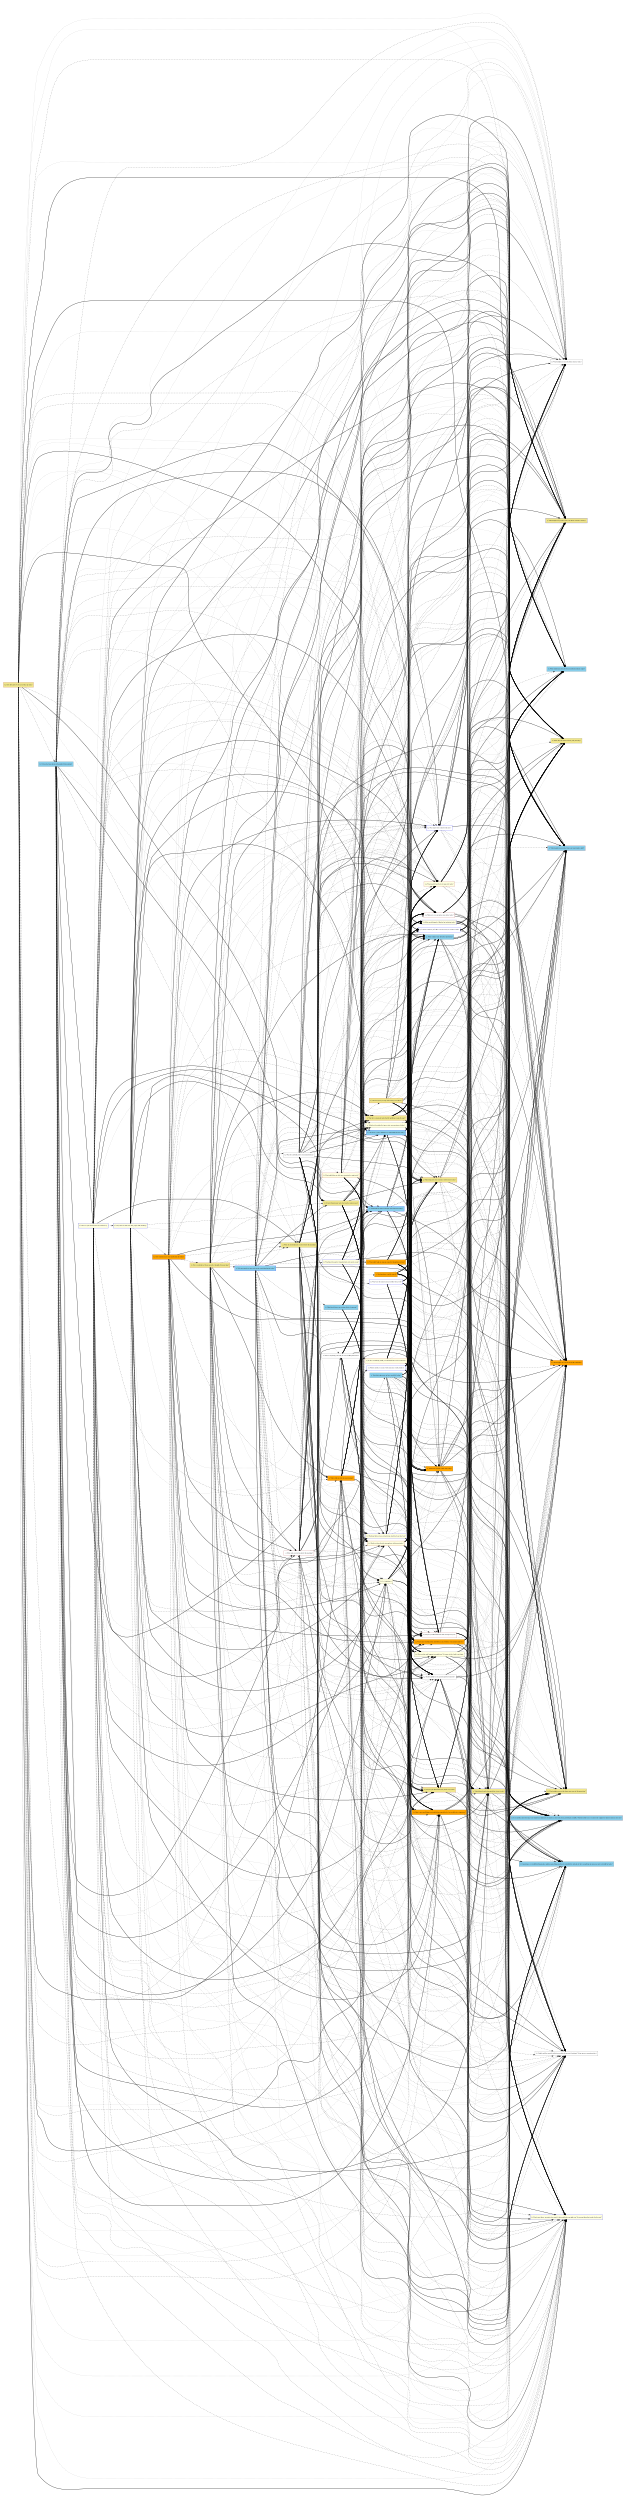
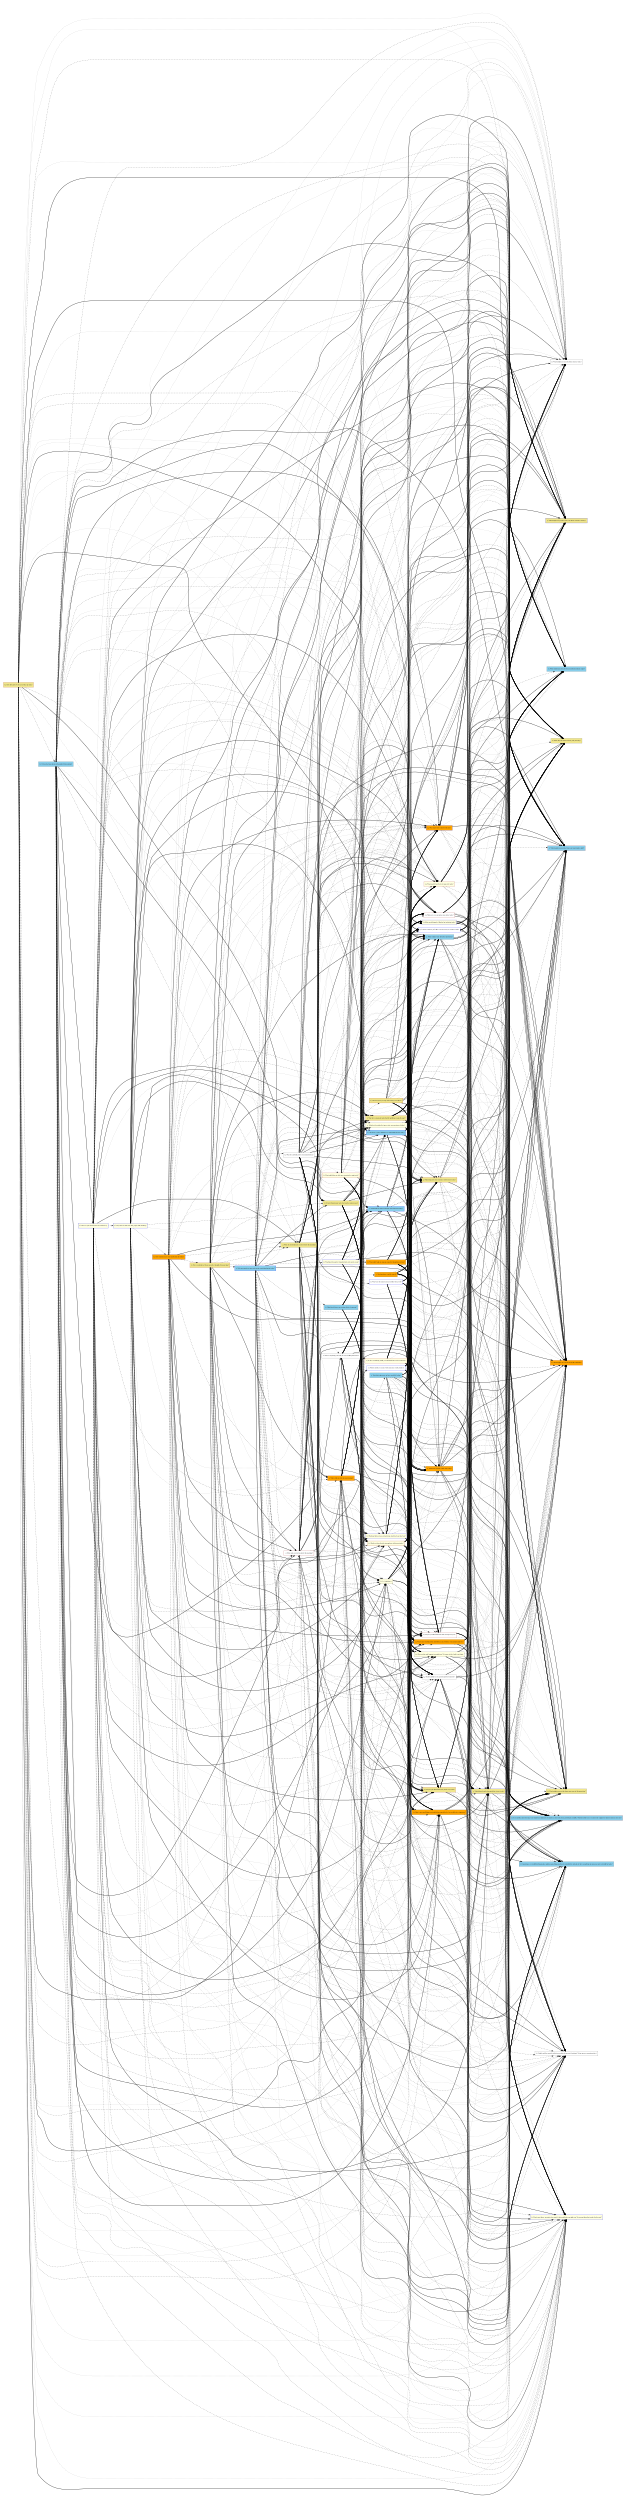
none -> (475, 592)
(439, 828) -> (439, 828)
none -> (475, 834)
none -> (374, 1067)
(362, 1193) -> (370, 1551)
(314, 1501) -> none
